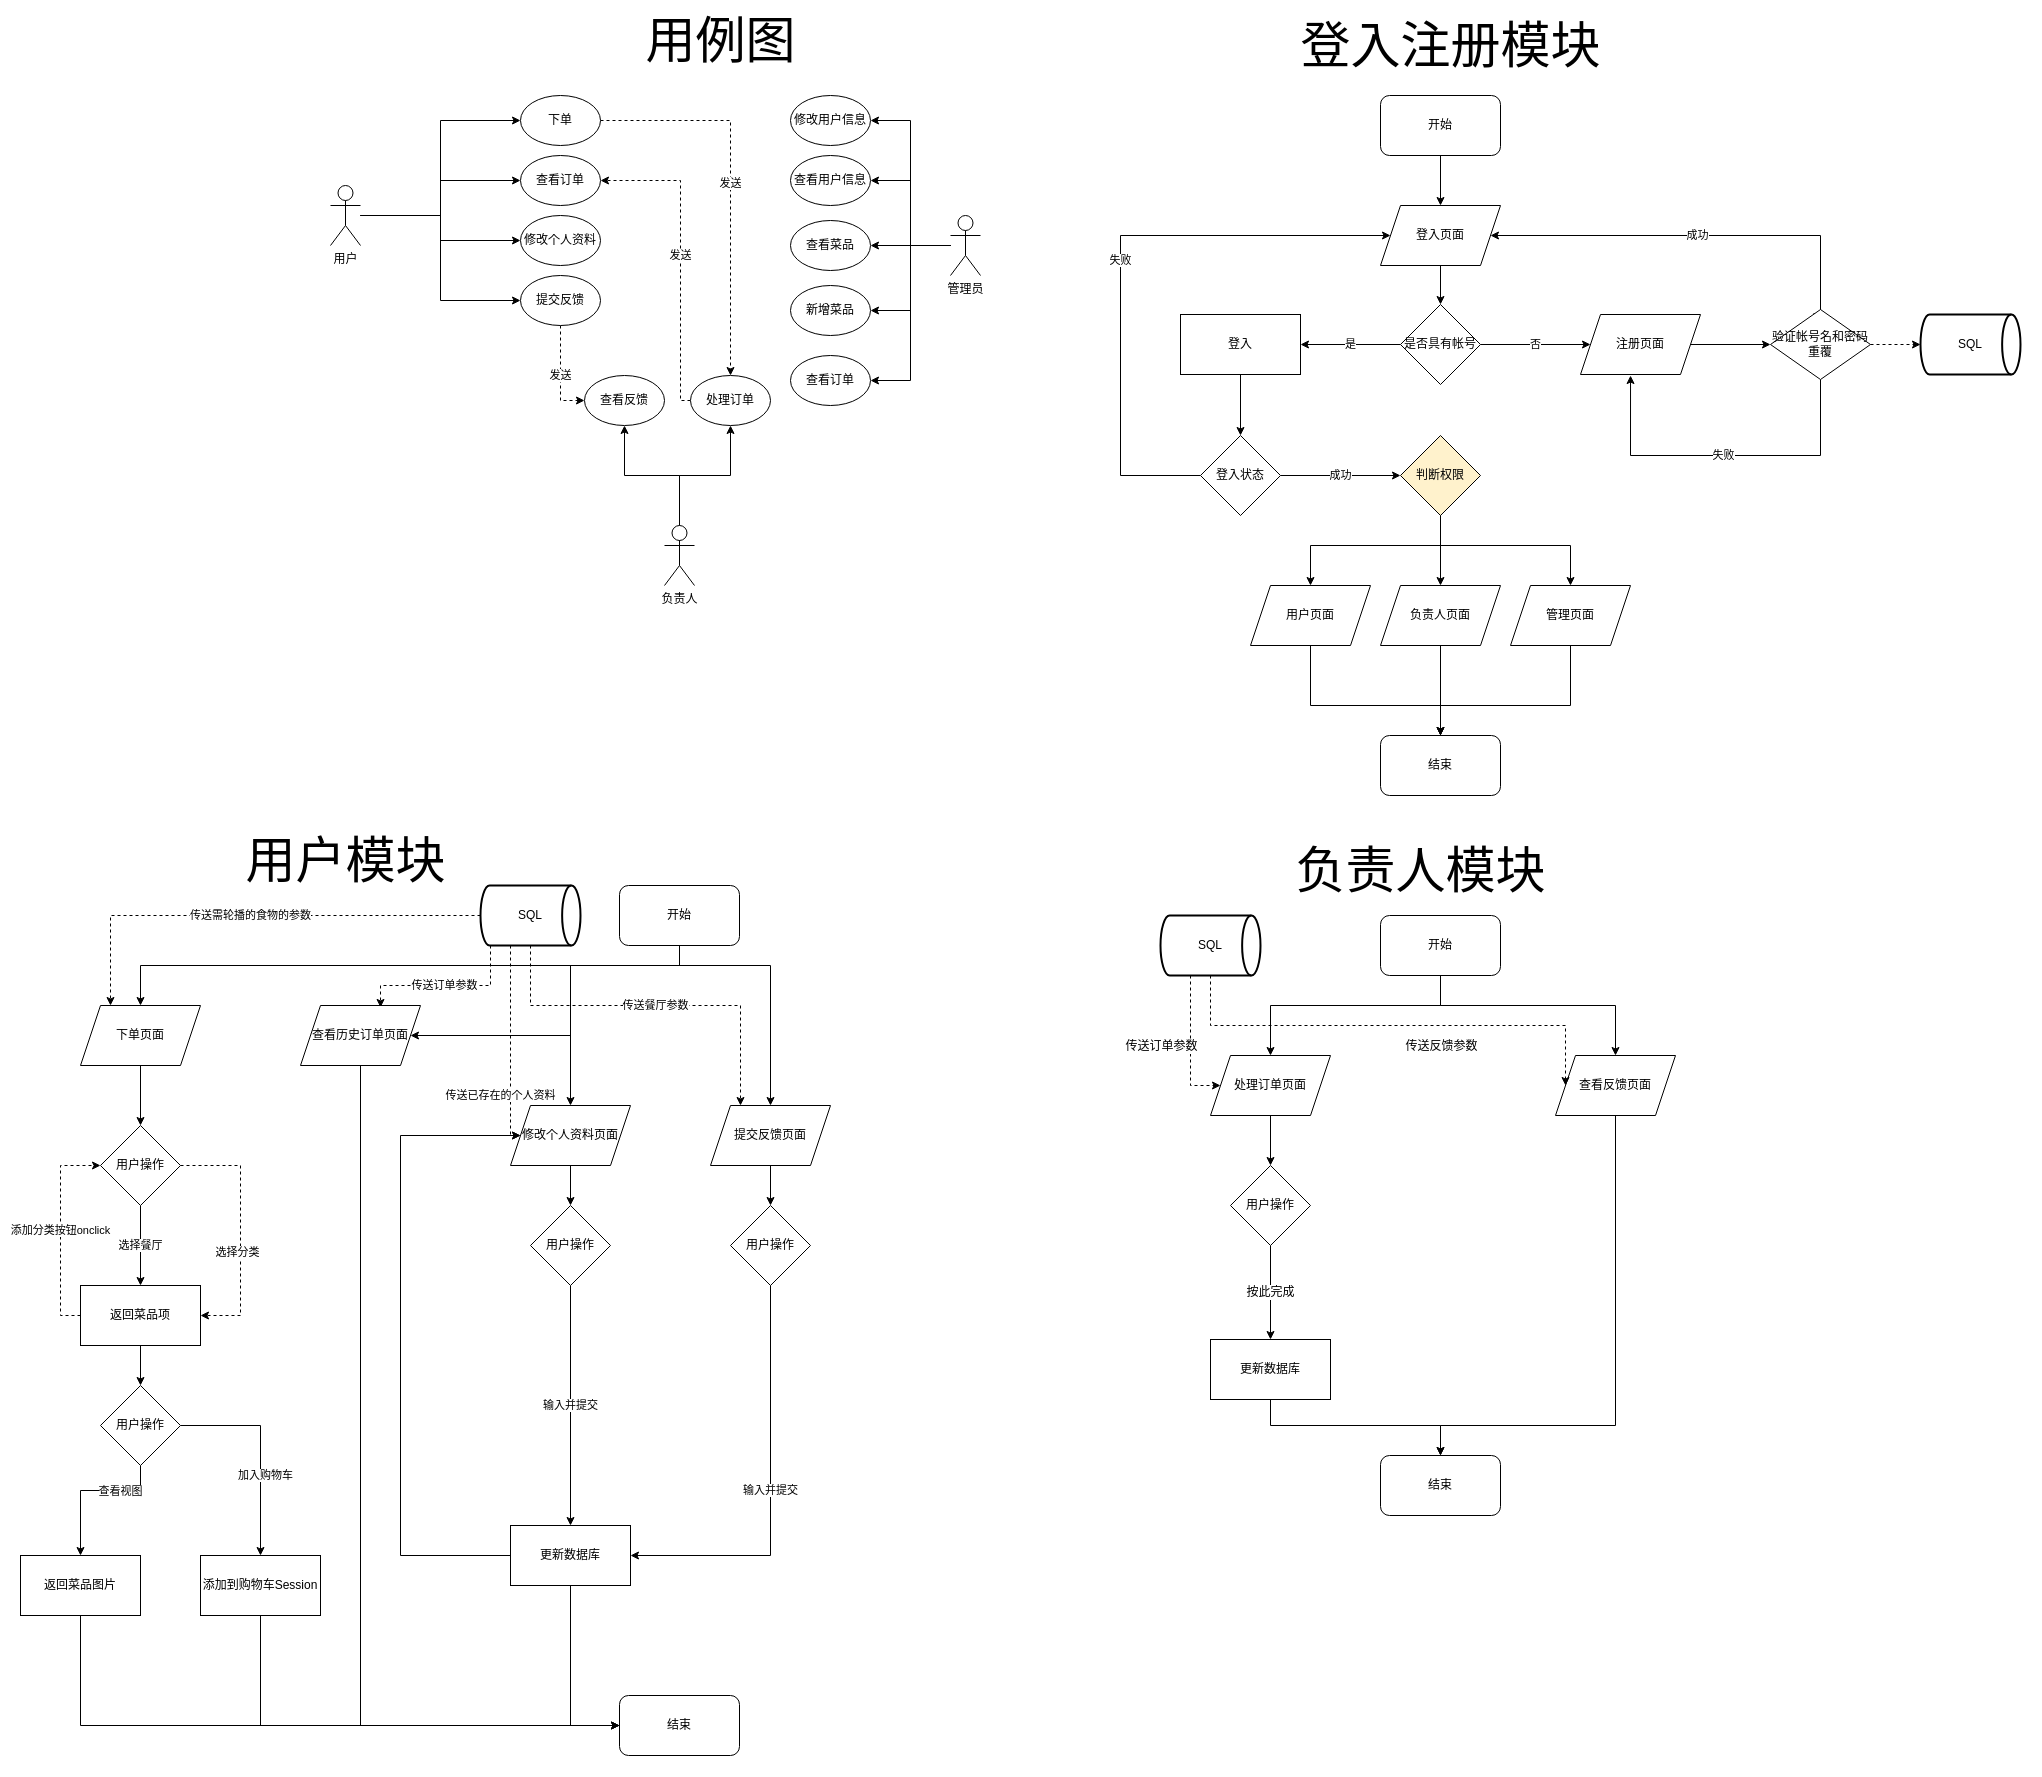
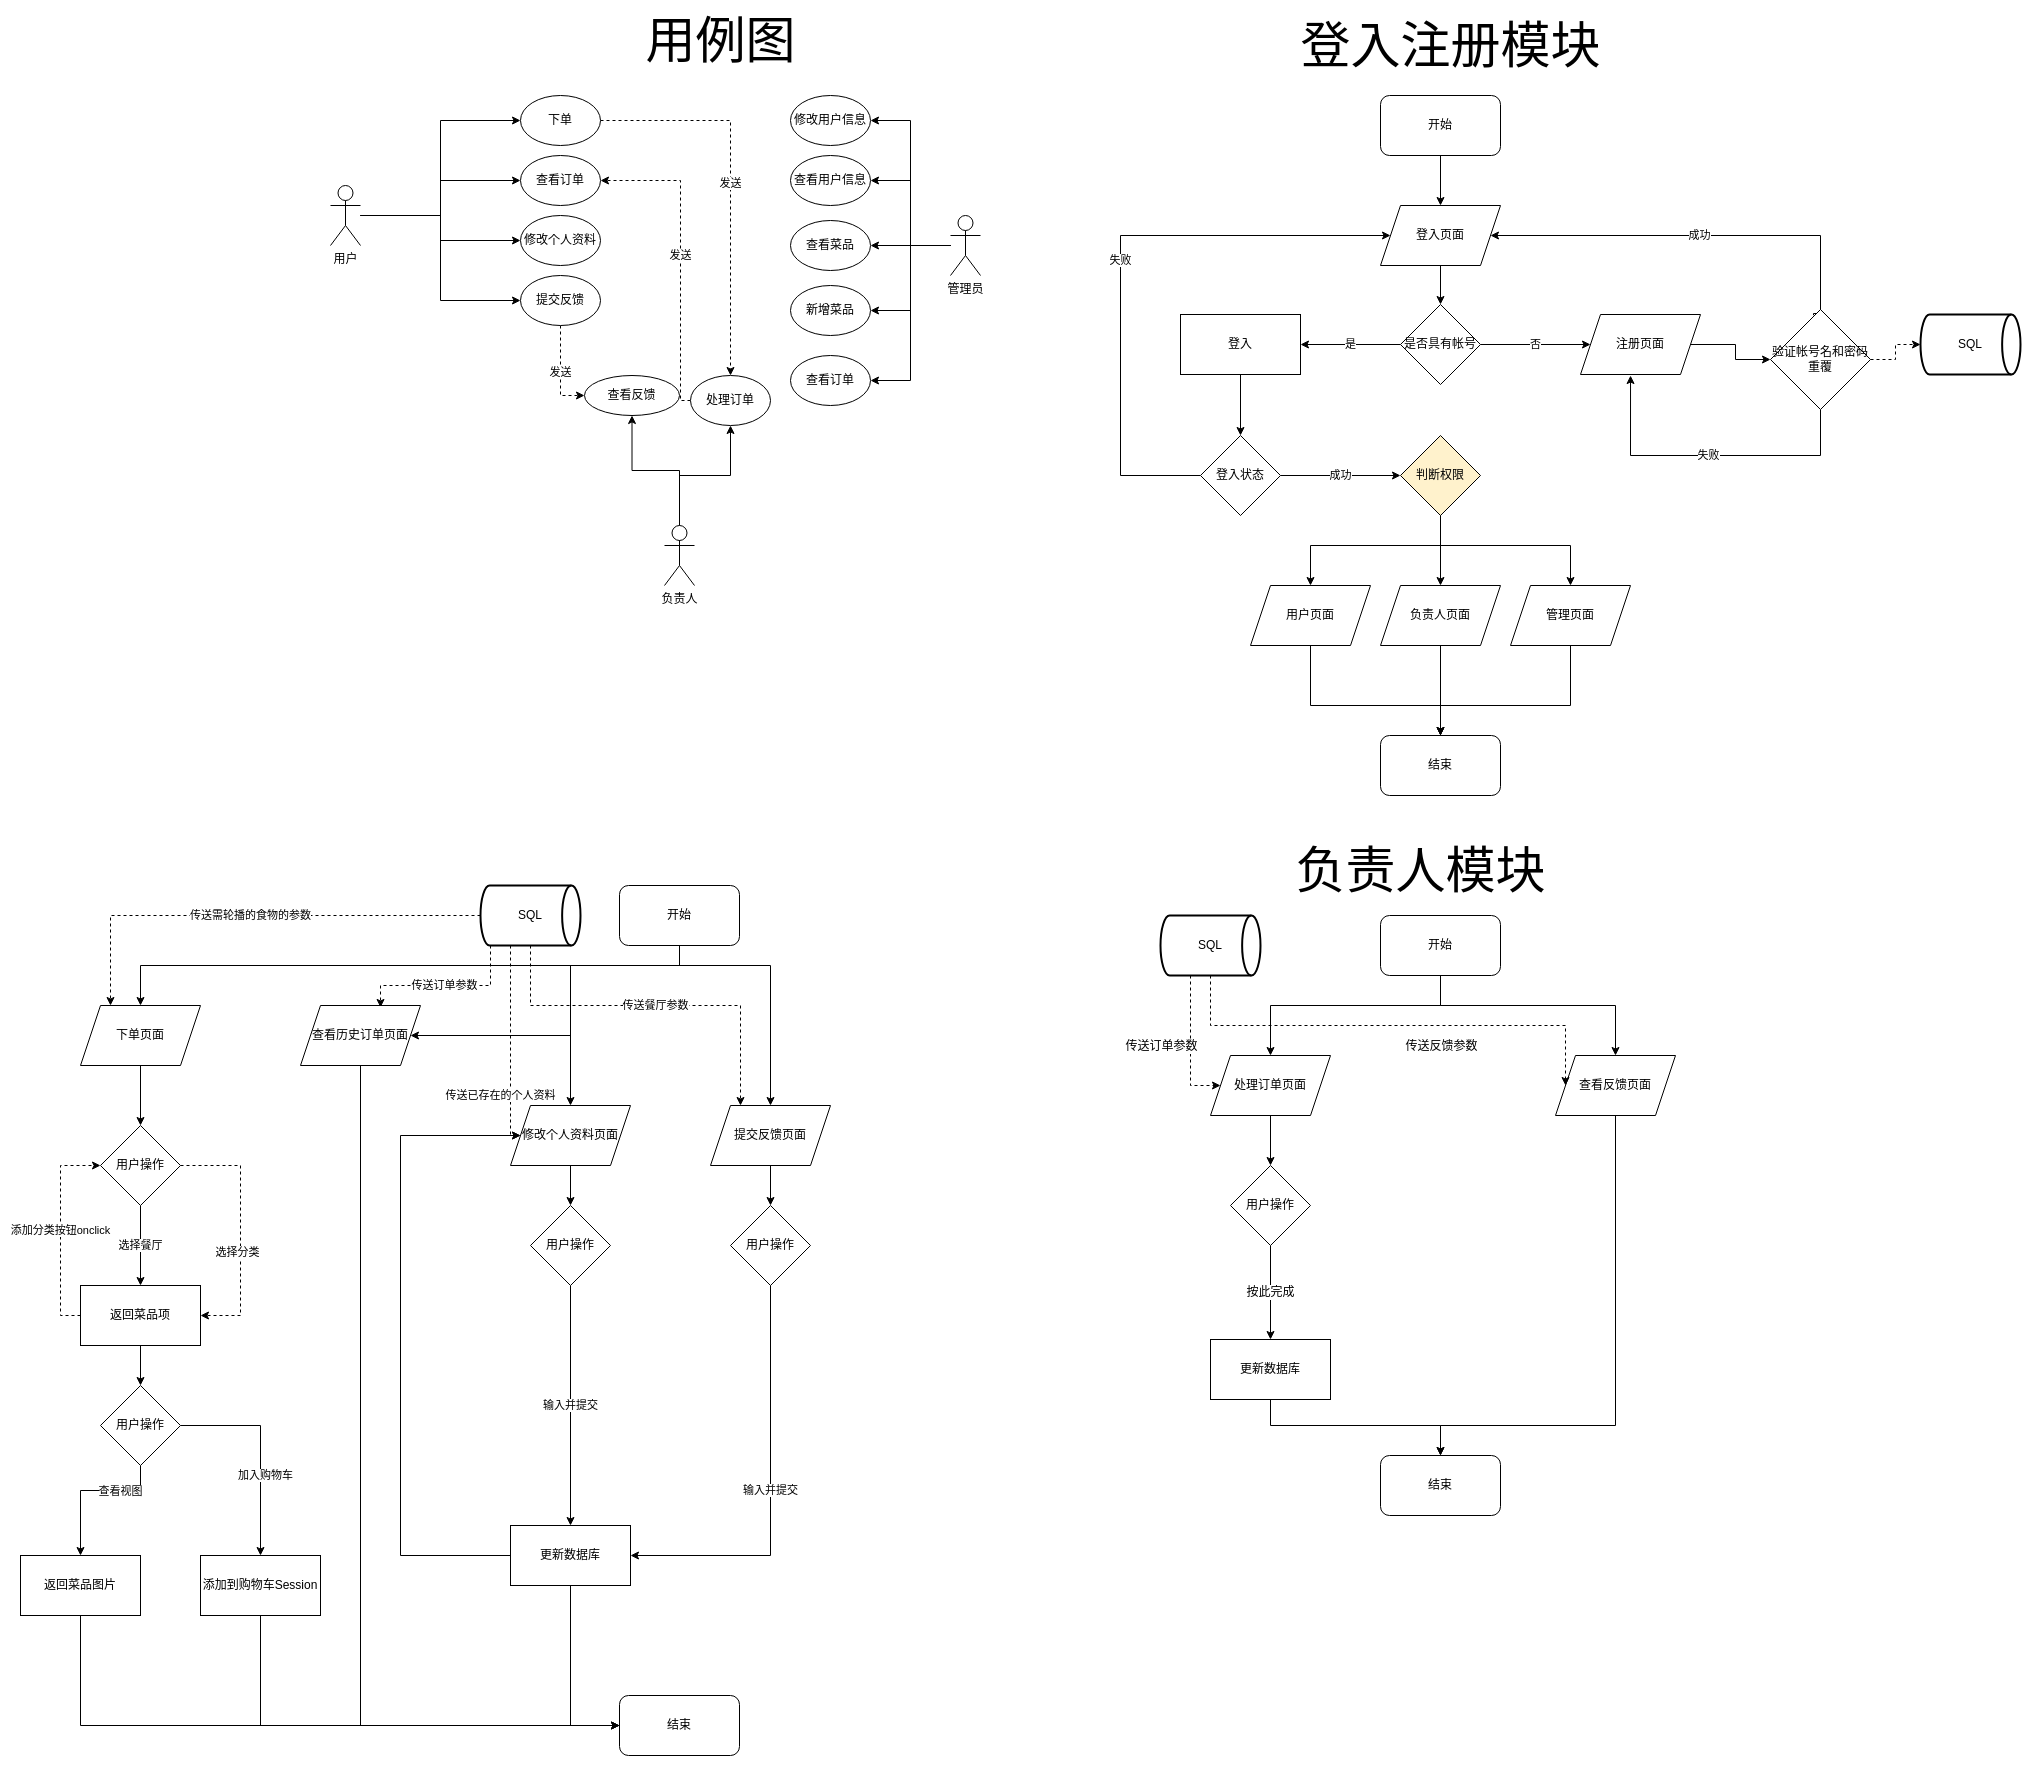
(1821, 345) -> (1821, 360)
(625, 401) -> (632, 396)
(346, 861) -> none
